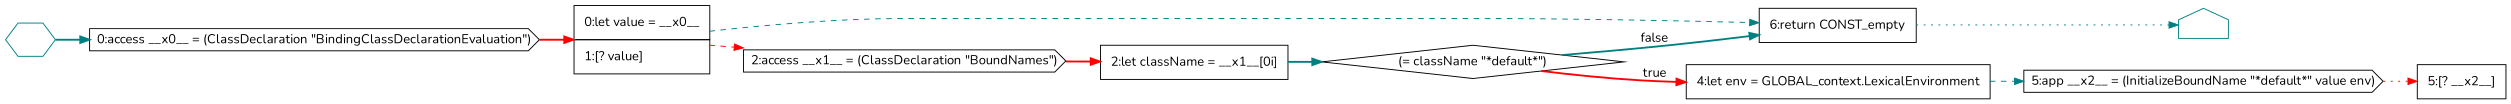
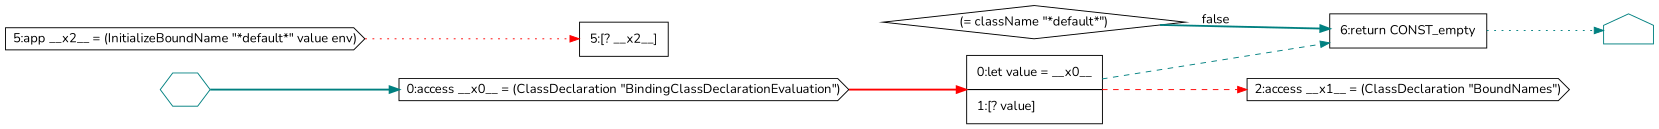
(1194, 62) -> none
(1838, 81) -> none
